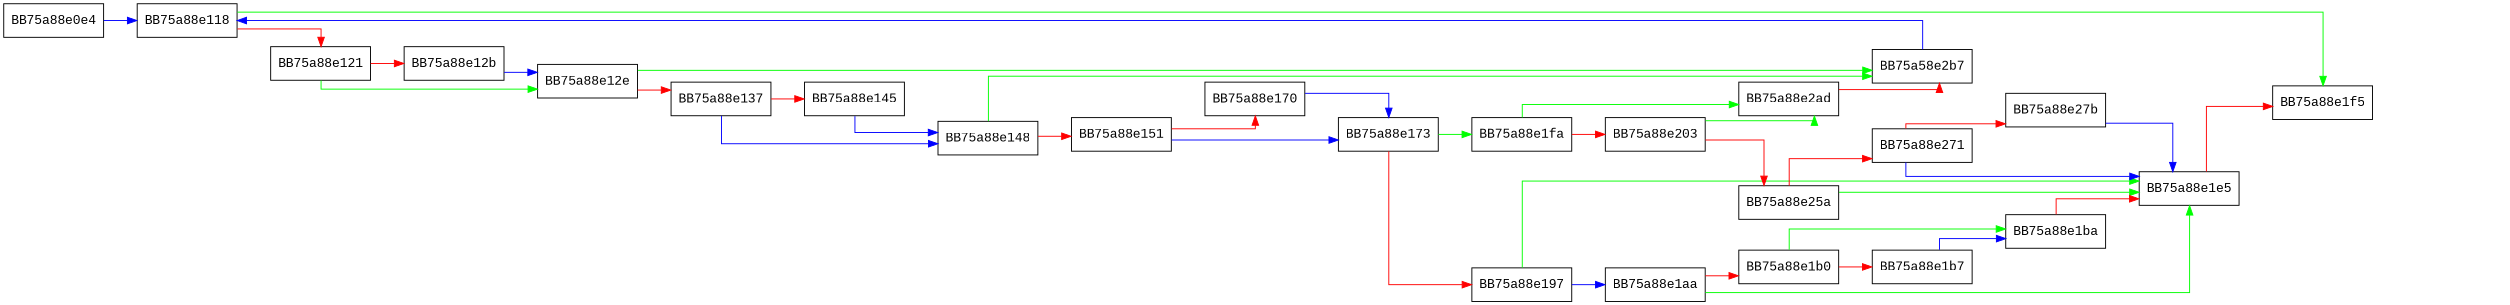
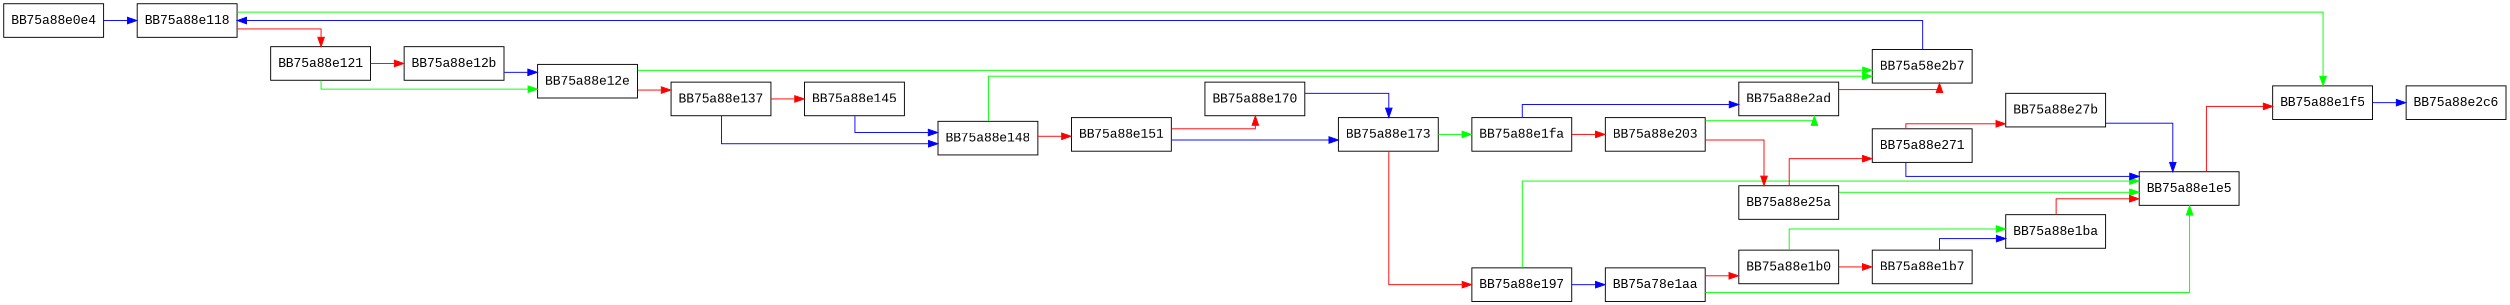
none -> (2456, 103)
(1619, 105) -> (1619, 105)
(1655, 285) -> (1655, 285)
